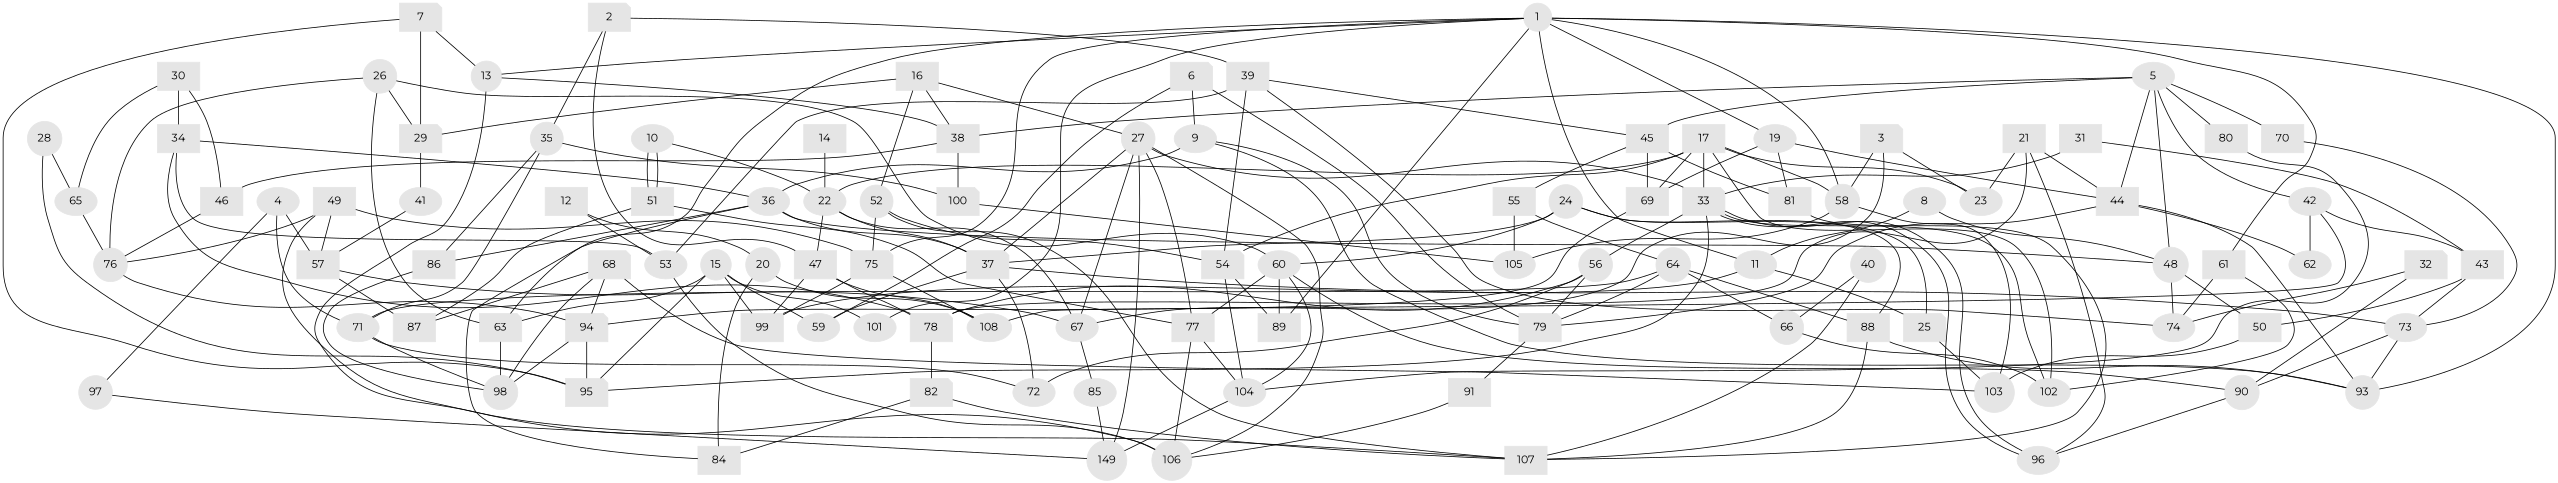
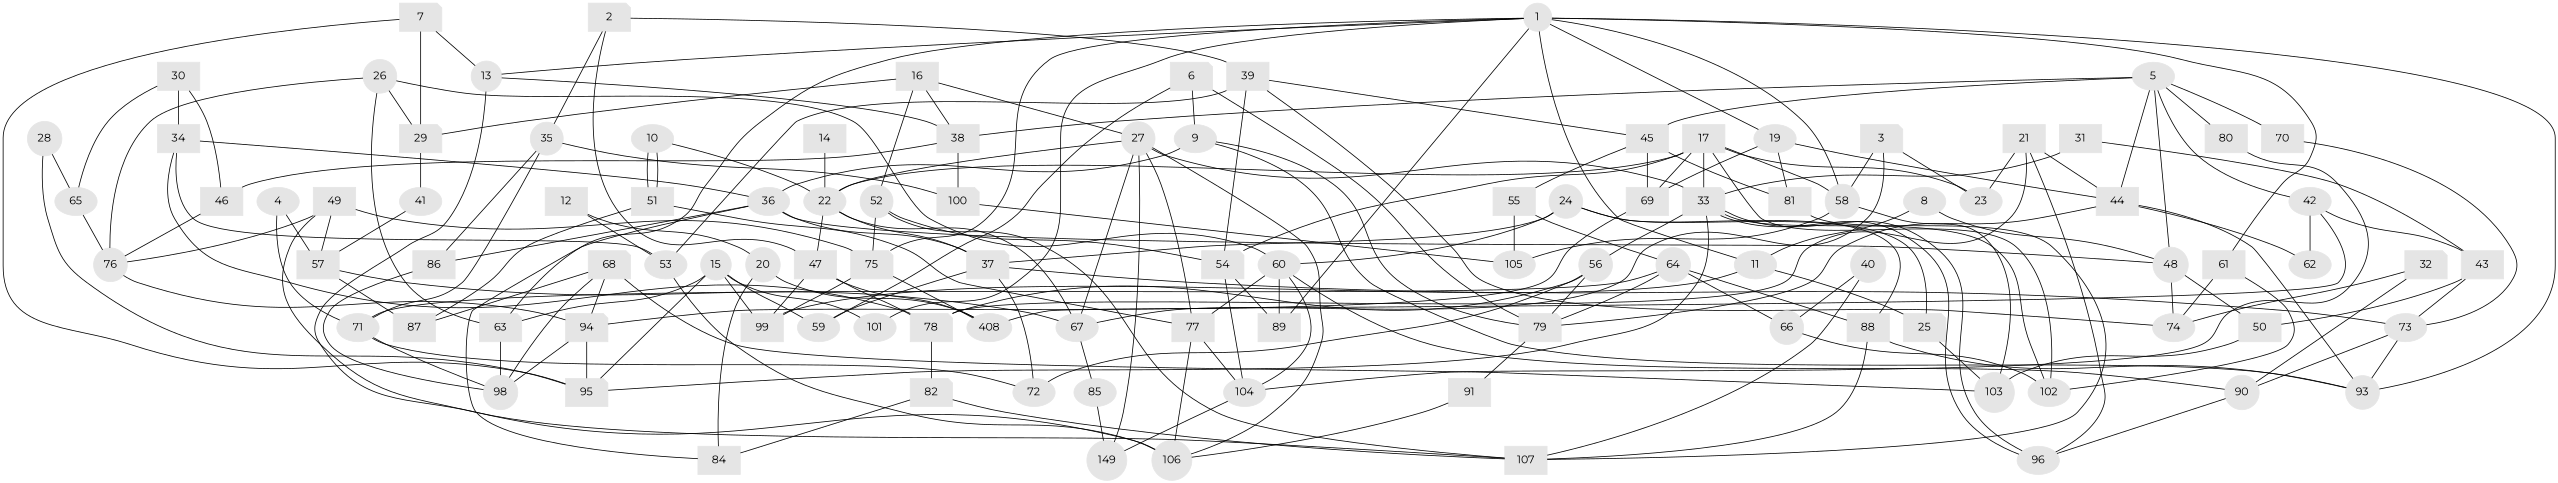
(1068, 198) -> (979, 159)
(989, 328) -> (989, 328)
(96, 392) -> none
